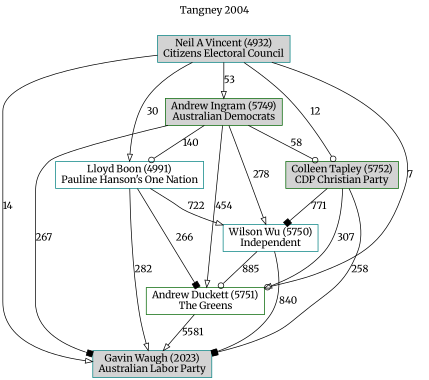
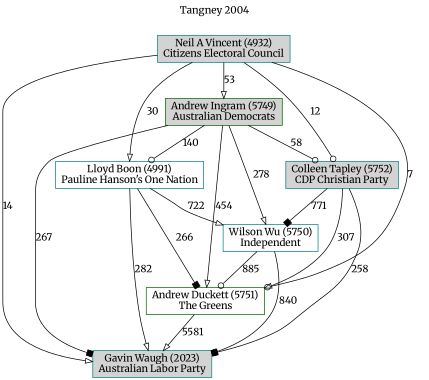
(342, 175) -> (342, 175)
